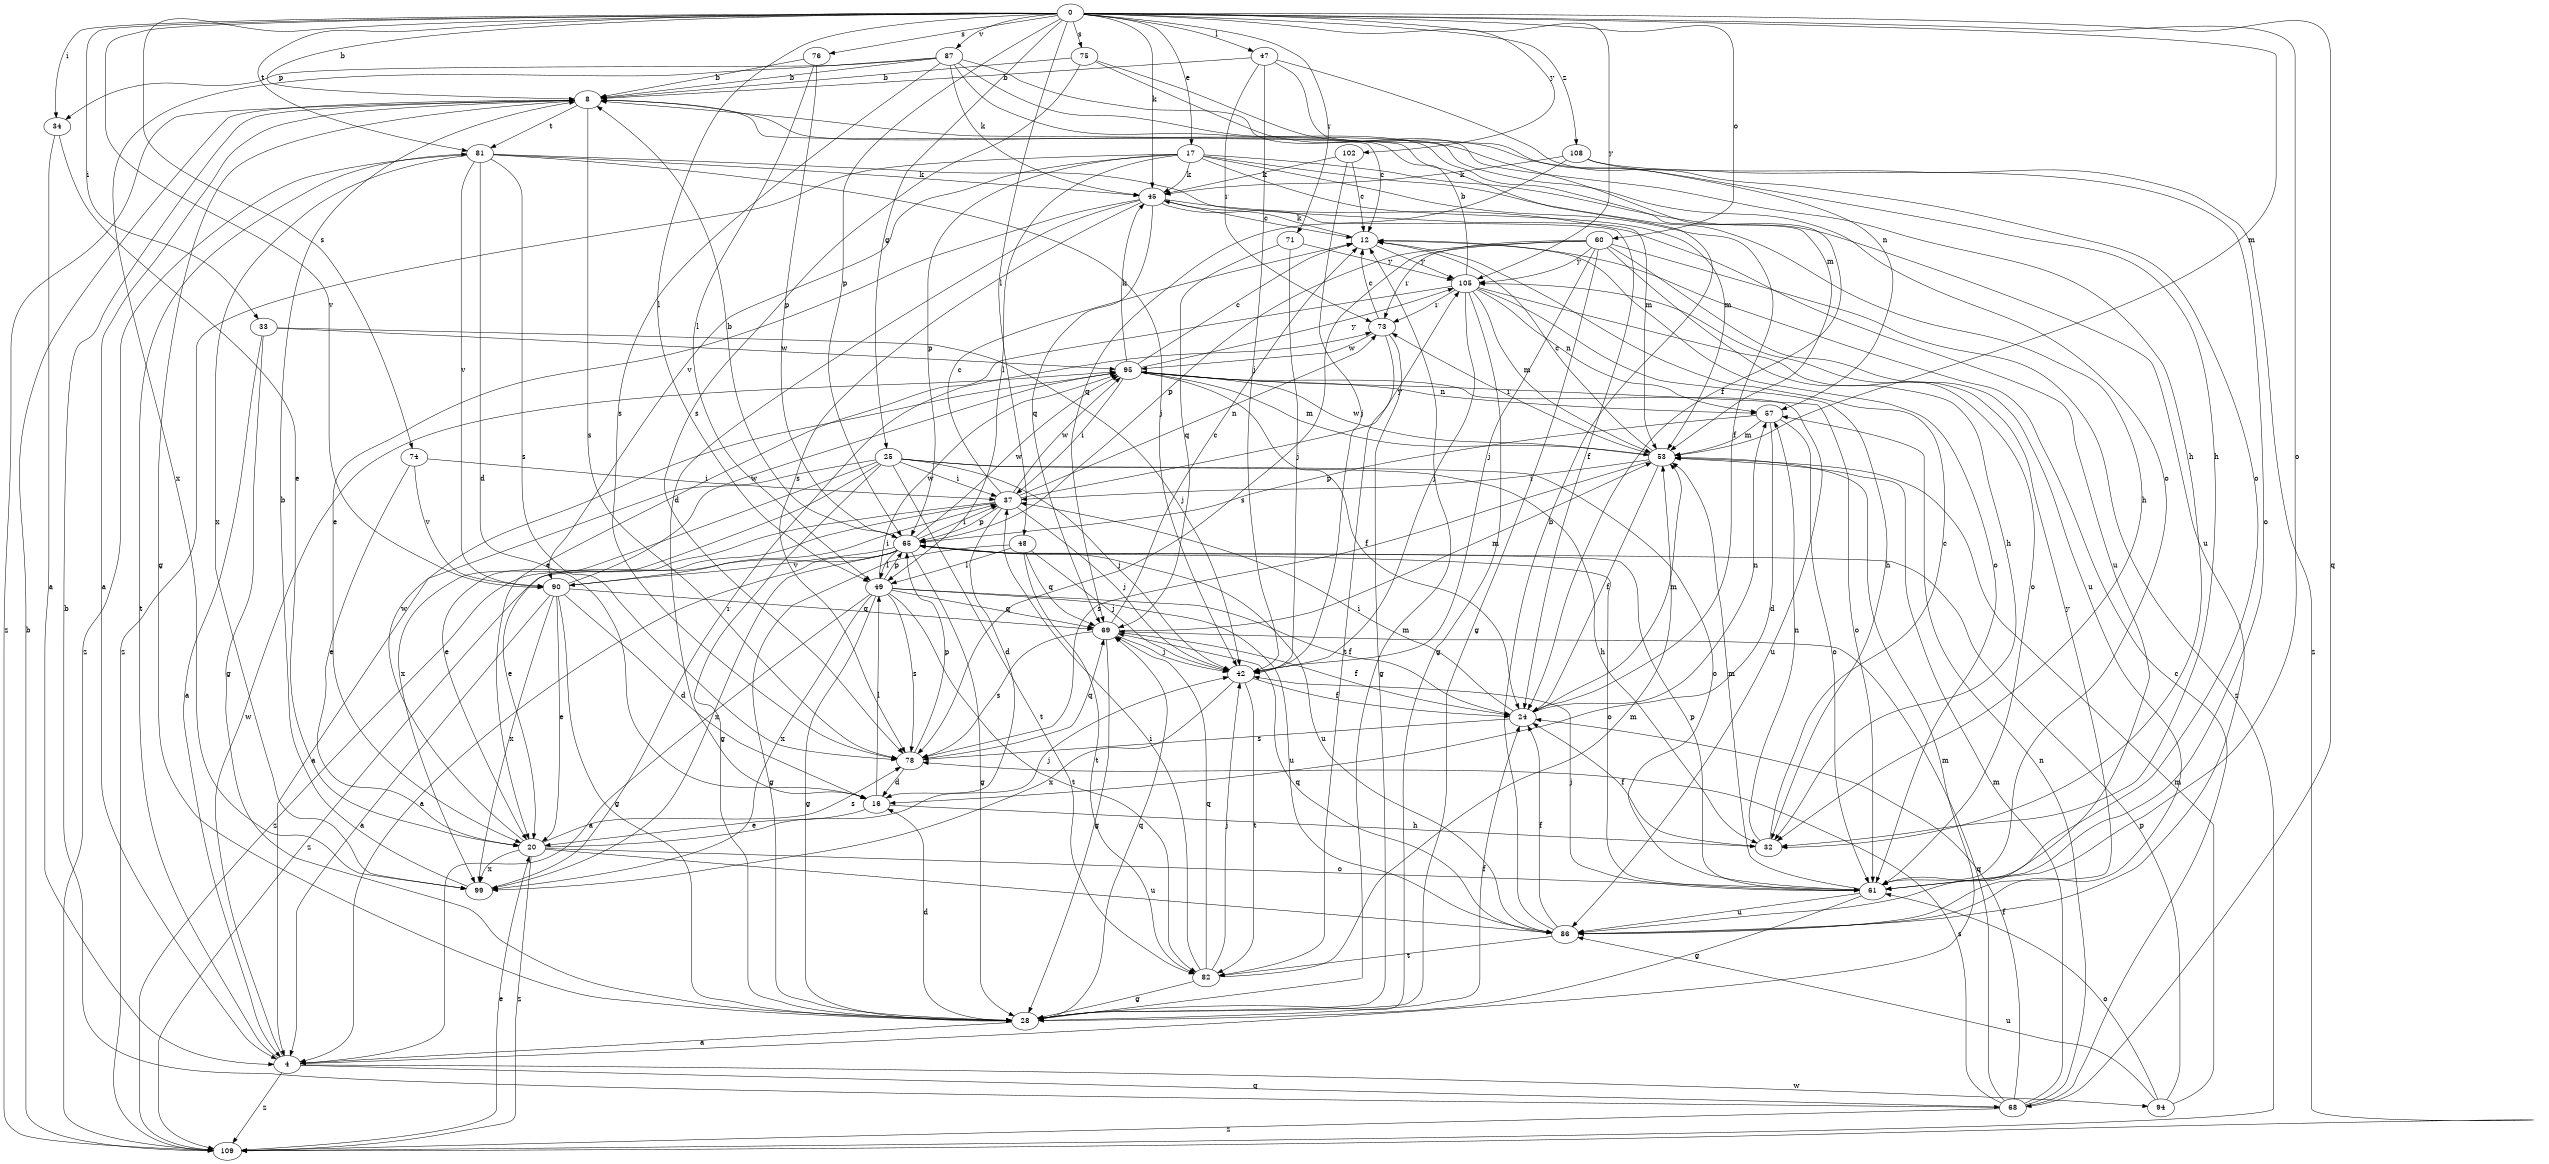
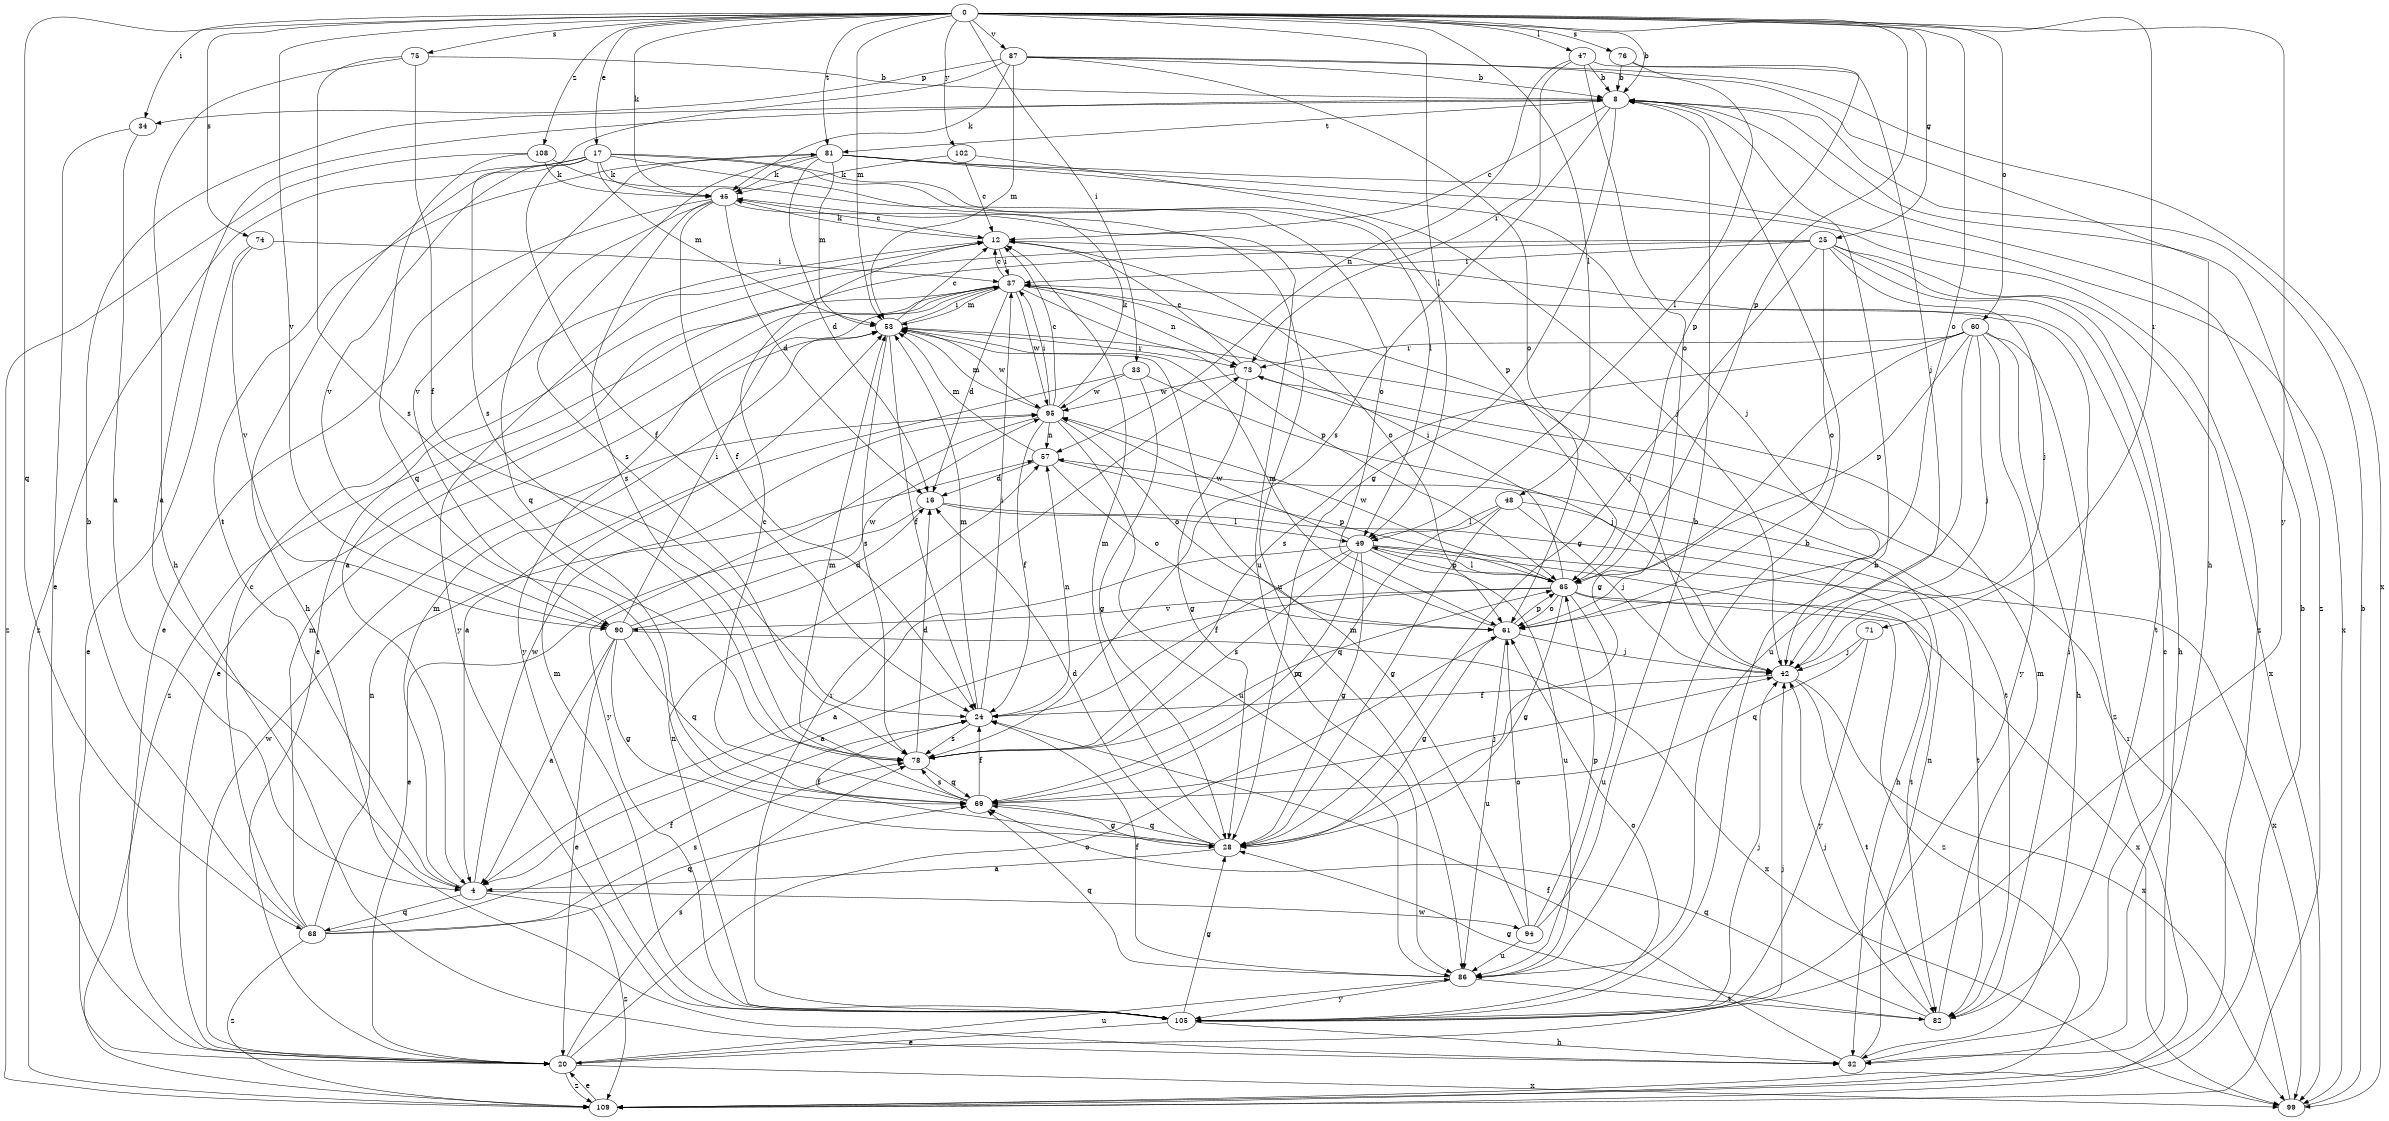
none -> (1003, 261)
none -> (955, 310)
(727, 332) -> (1696, 507)
